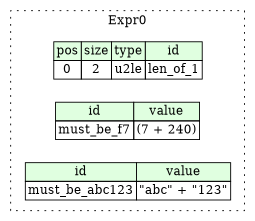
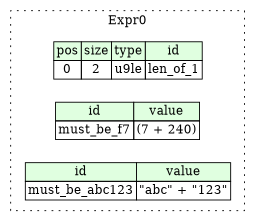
(128, 69) -> (128, 69)
